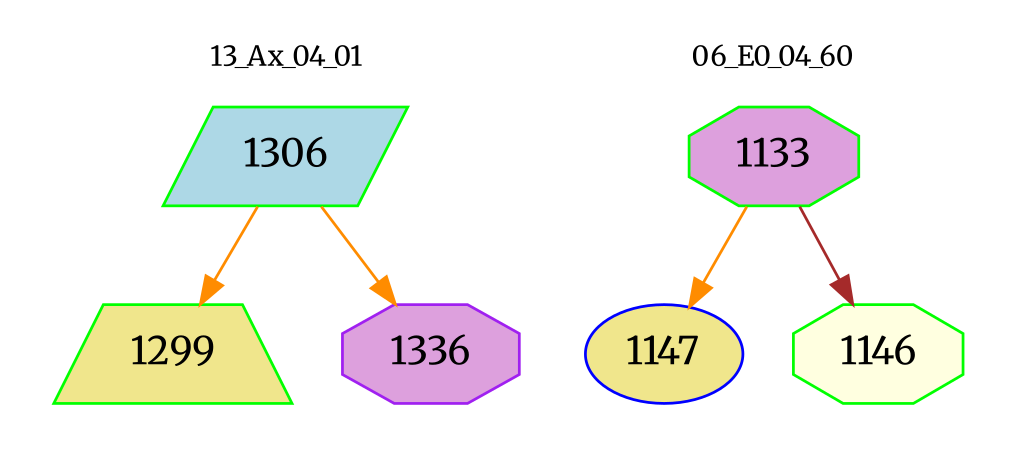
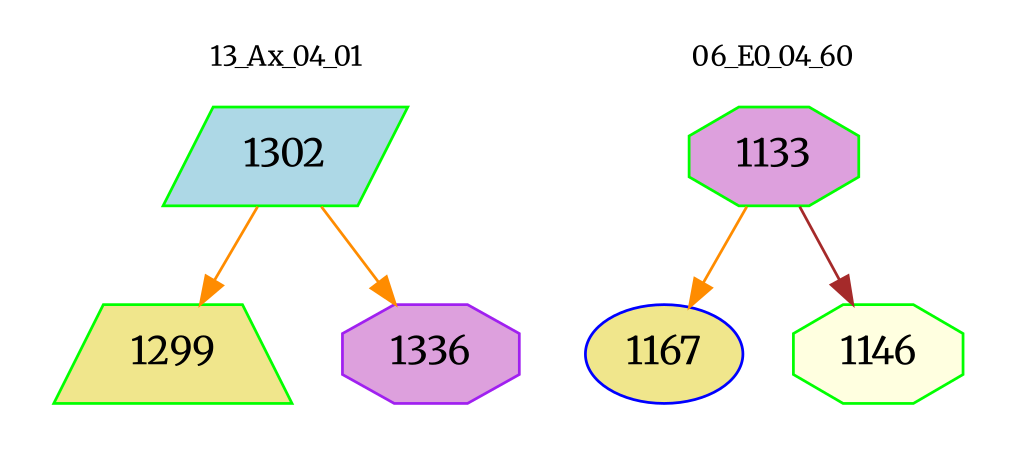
(285, 156) -> (285, 156)
(664, 354) -> (664, 354)
